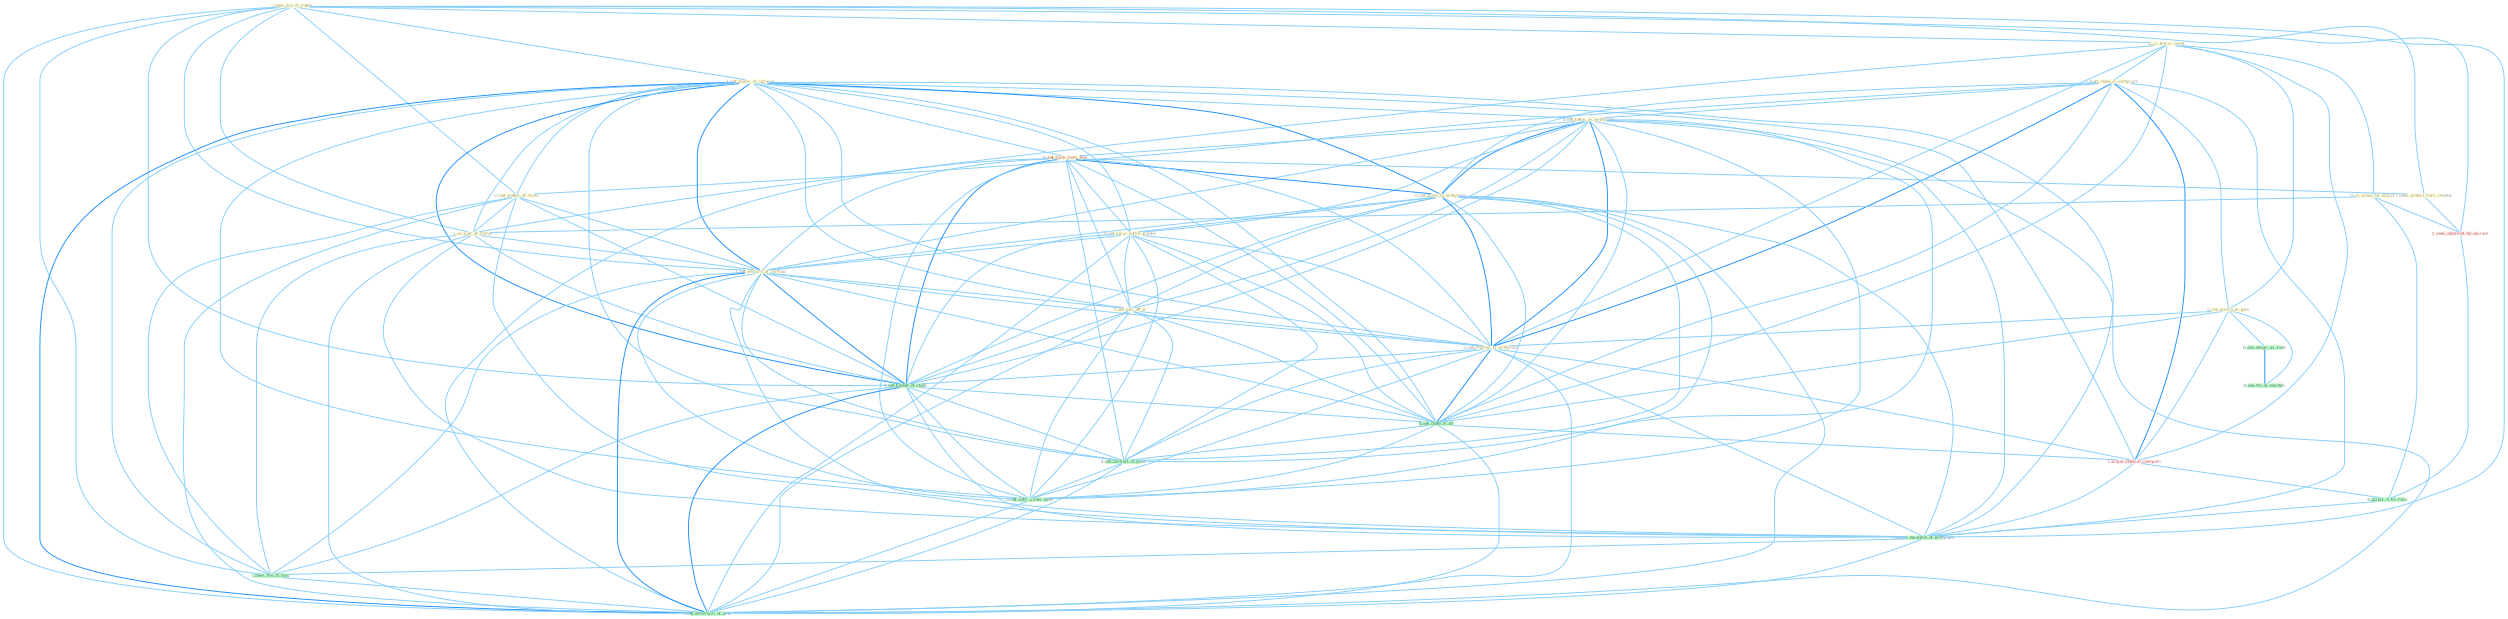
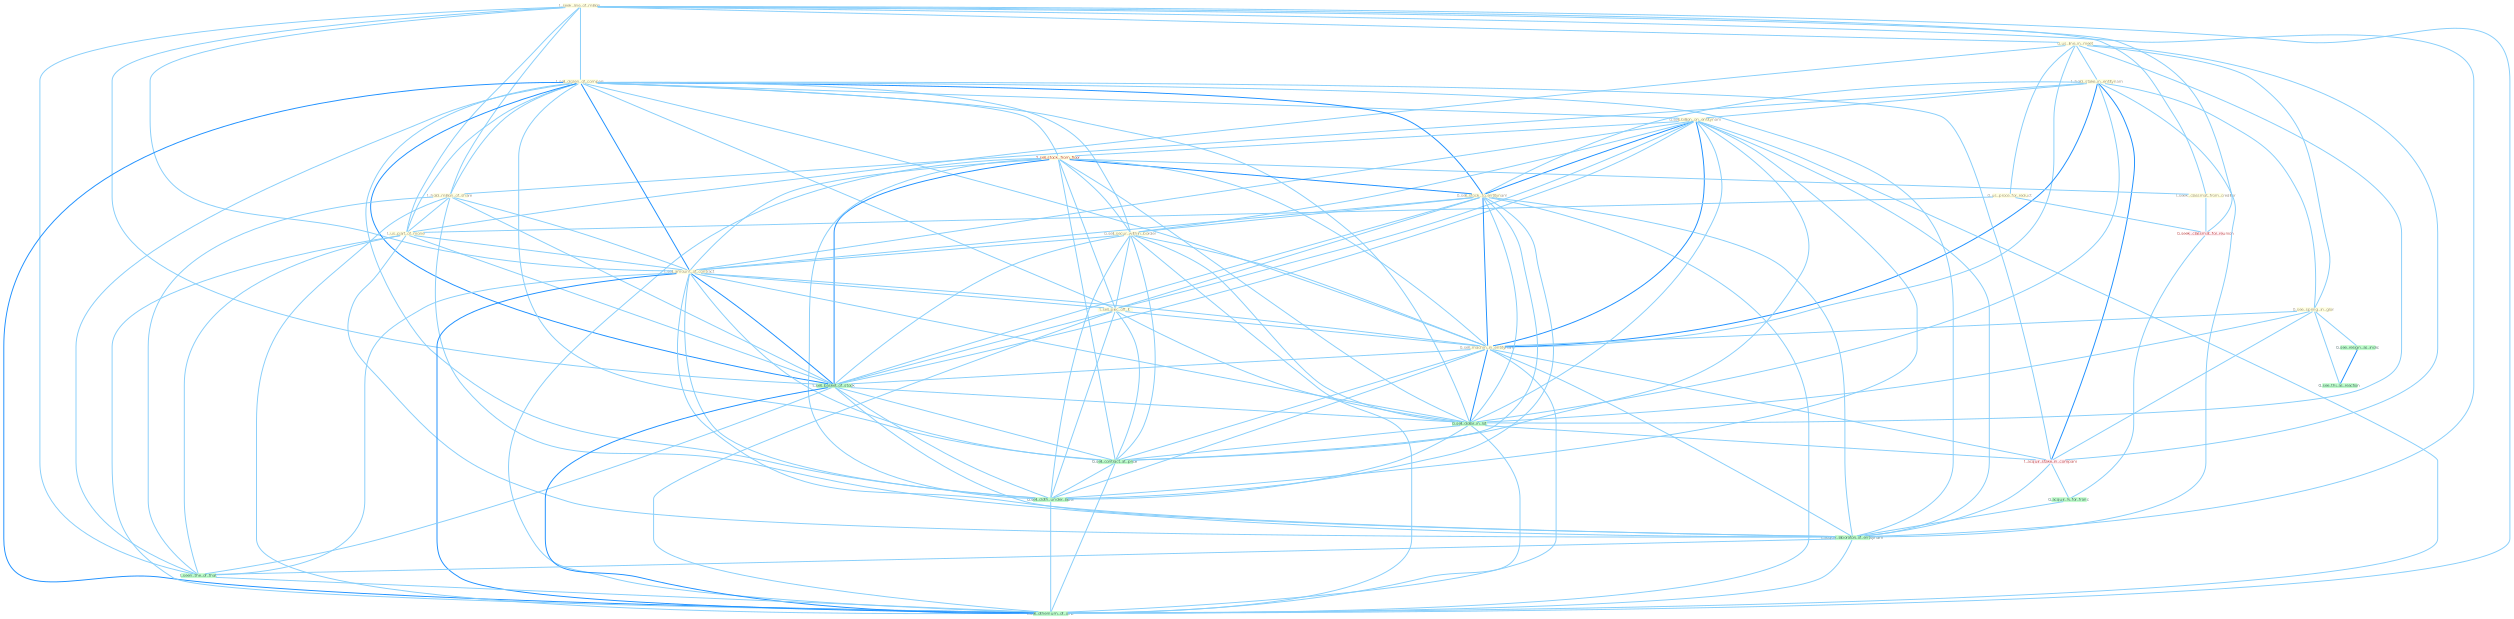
(2424, 196) -> (2206, 196)
(2417, 343) -> none
